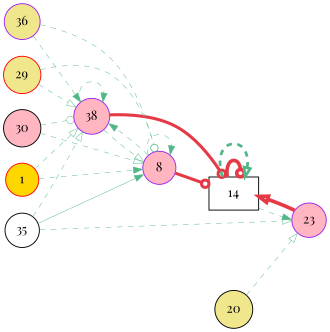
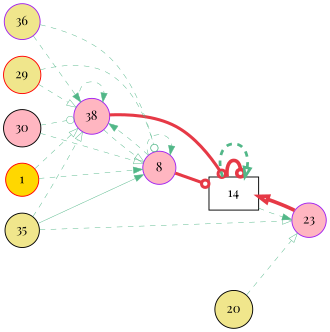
(22, 230) -> (22, 230)
